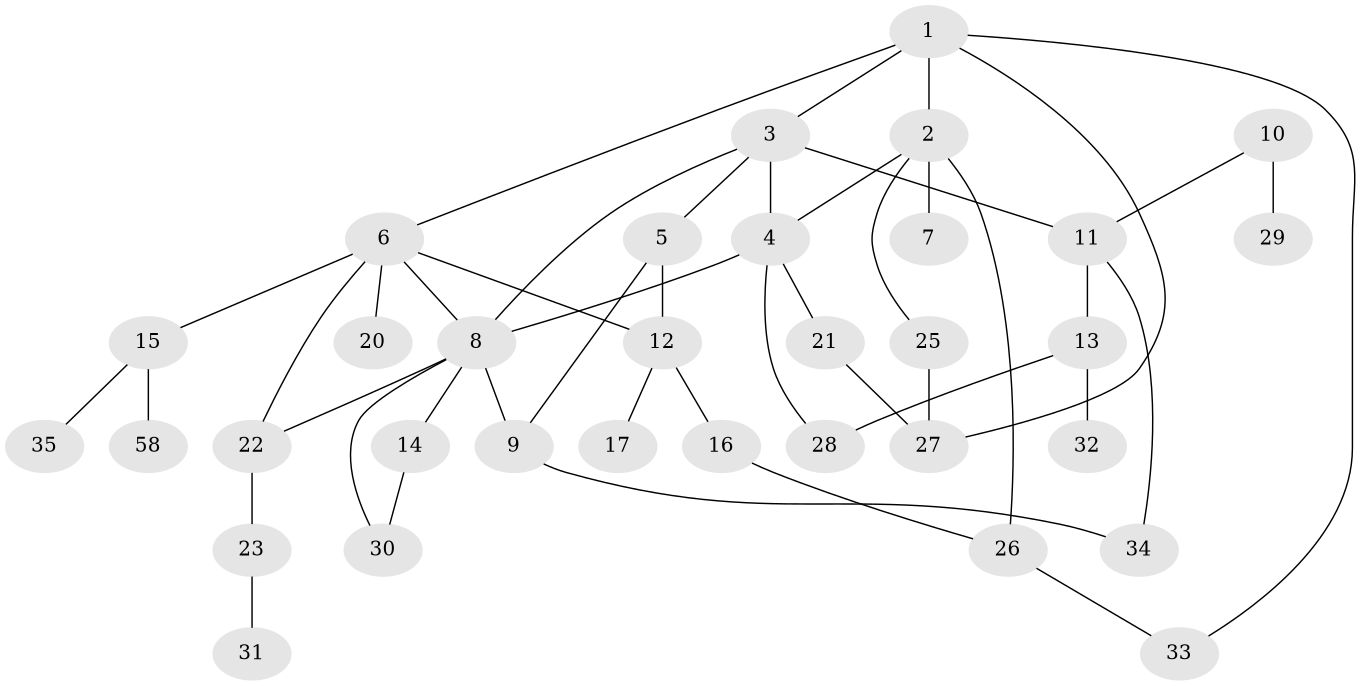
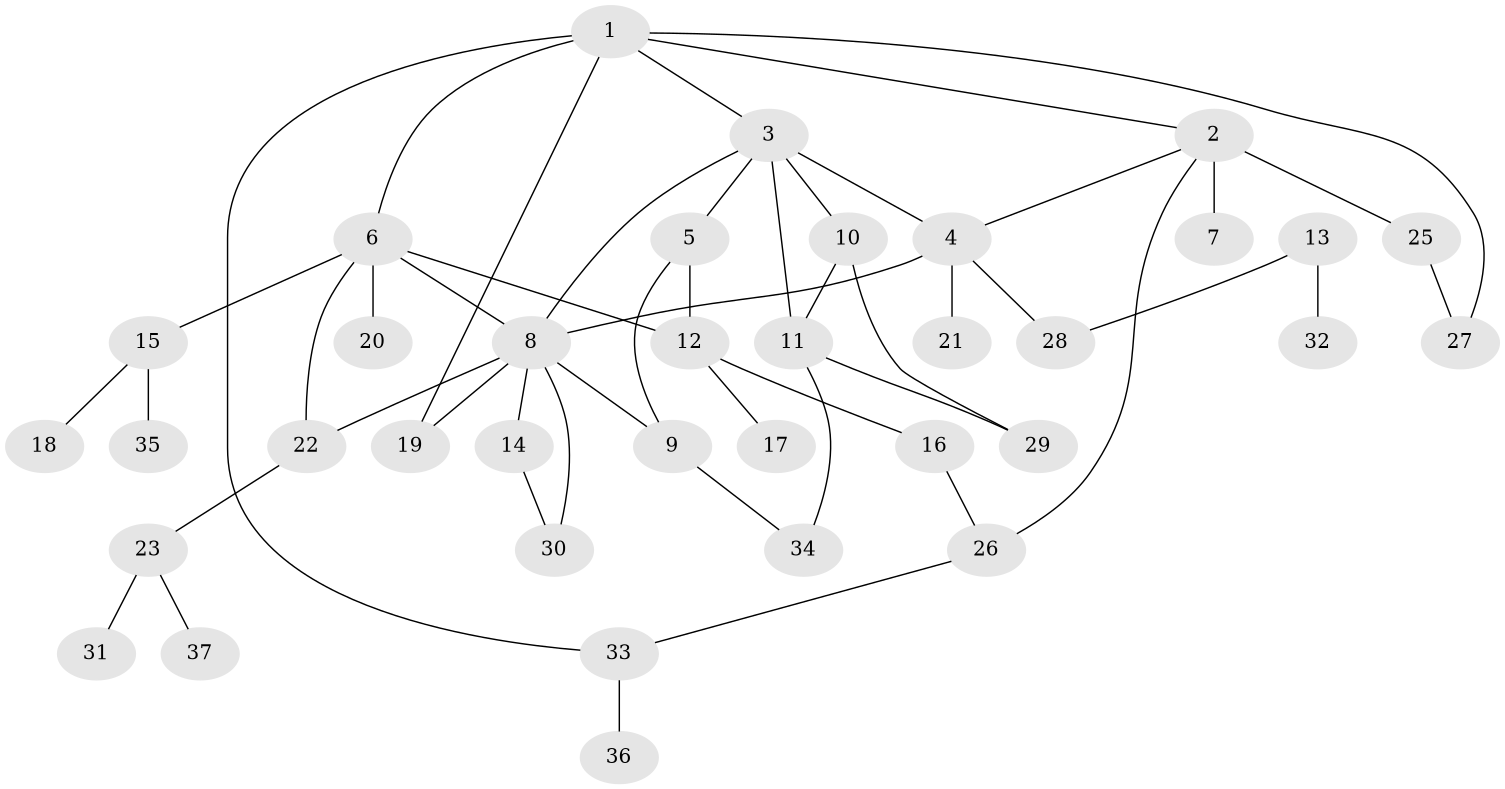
none -> (809, 187)
(1087, 291) -> (917, 393)
(877, 394) -> none
(148, 446) -> (45, 446)
none -> (410, 446)
none -> (200, 654)
none -> (619, 758)
